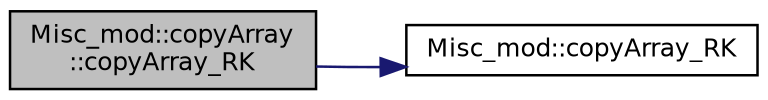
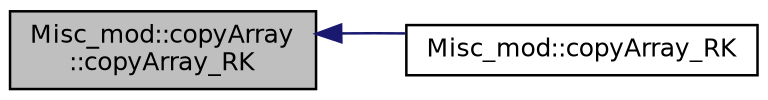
(348, 67) -> (374, 33)
